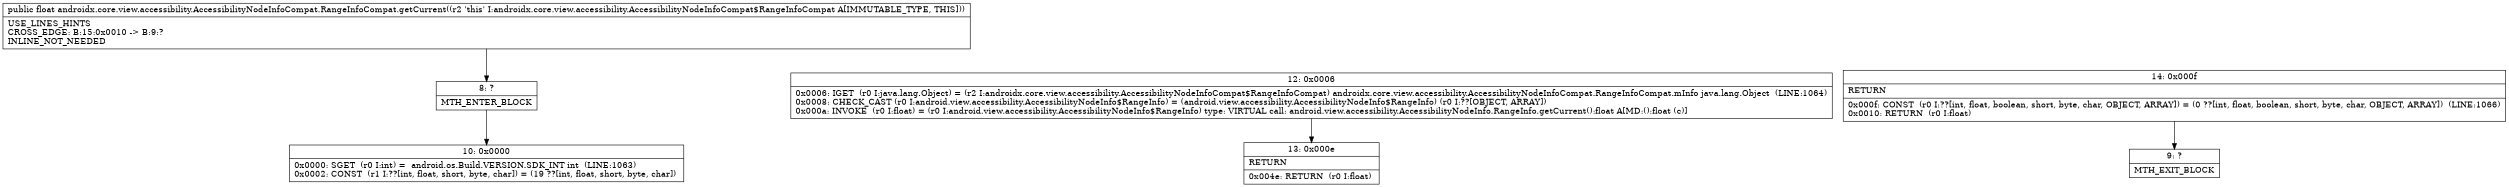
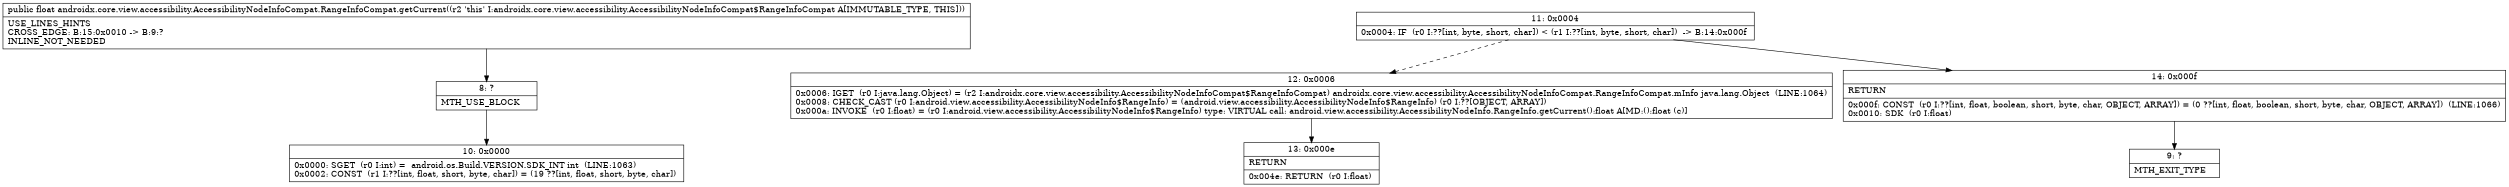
none -> (1555, 26)
(487, 103) -> (480, 103)
(1911, 114) -> (1901, 114)
(2174, 170) -> (2170, 170)
